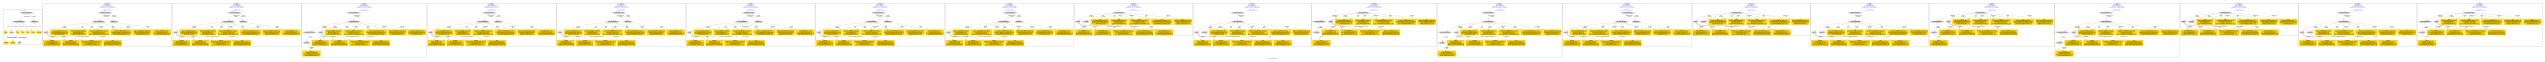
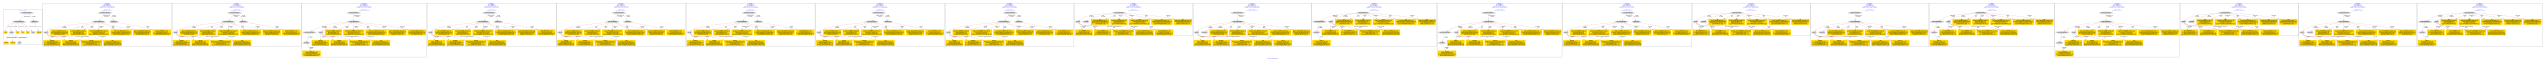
(33, 32) -> (33, 32)
